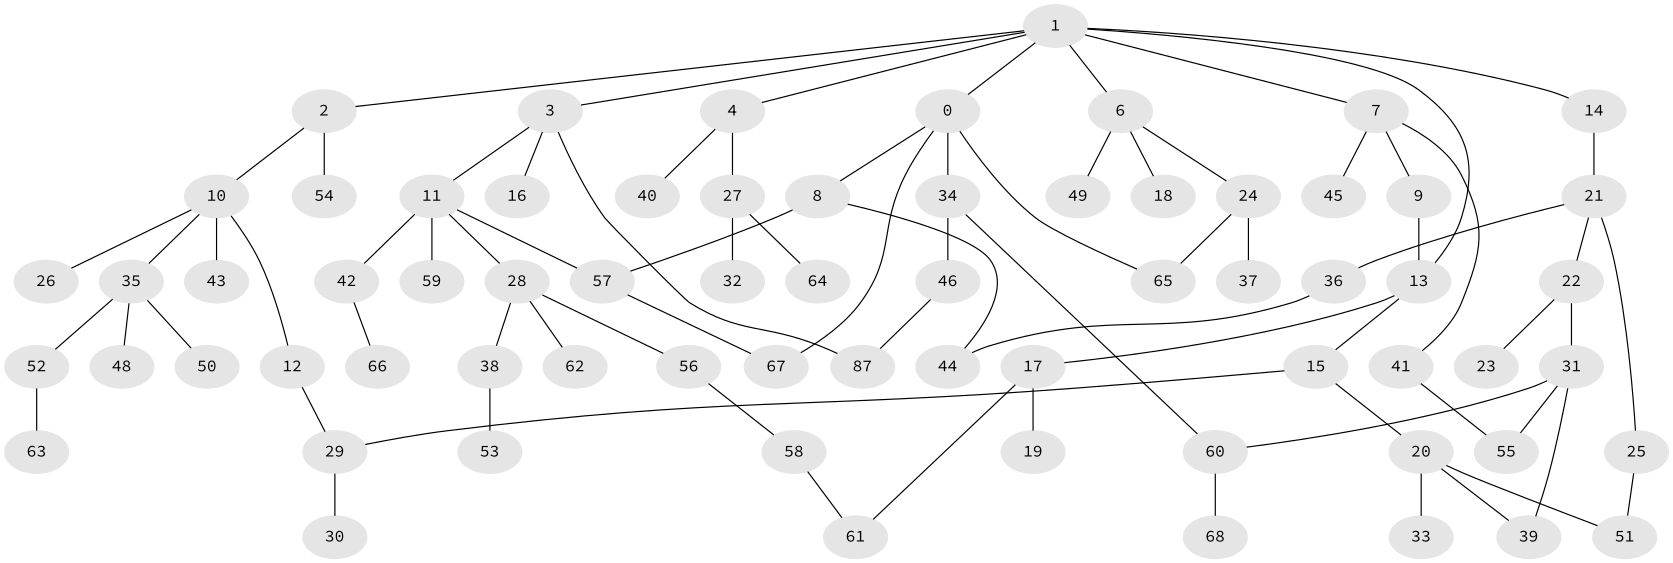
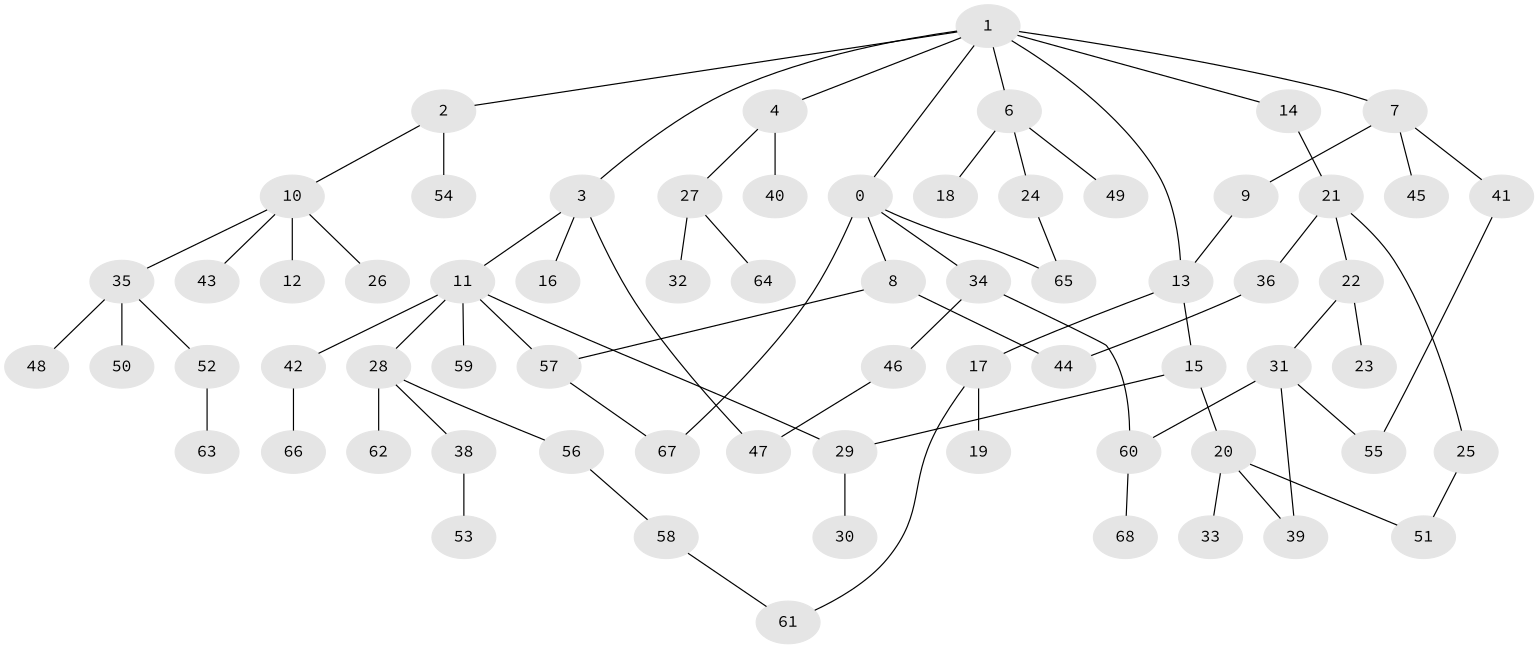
(1248, 282) -> none
(863, 367) -> (759, 452)
(314, 409) -> (654, 367)
